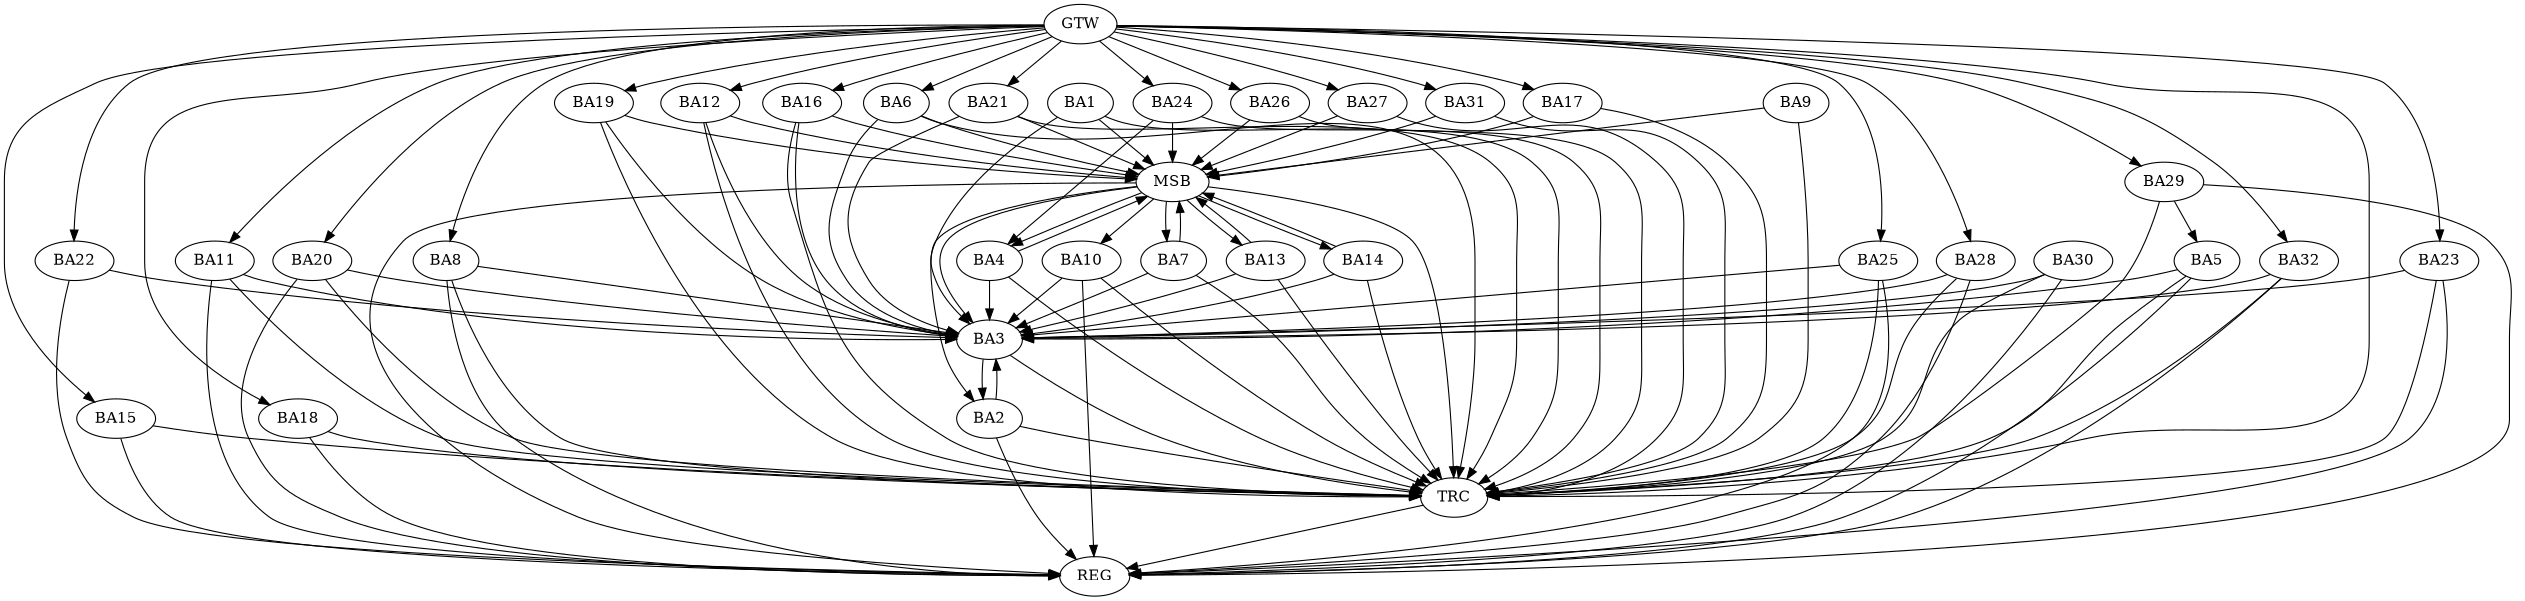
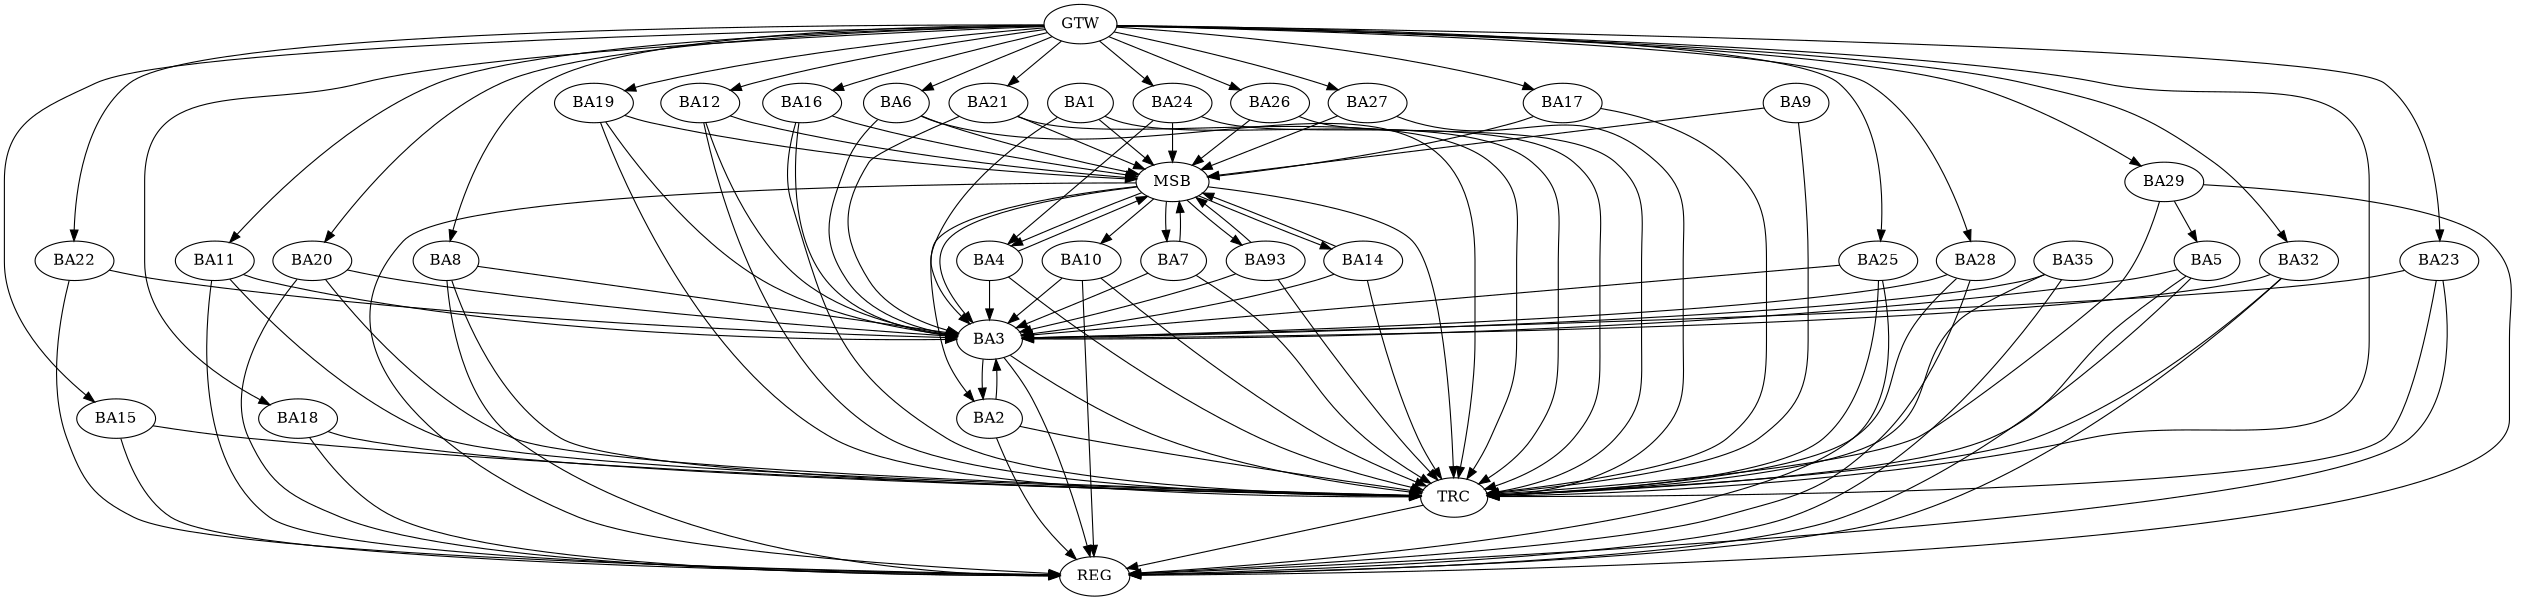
(1465, 103) -> none
(1266, 261) -> (1266, 261)
(2073, 261) -> (2073, 261)
none -> (1055, 448)
